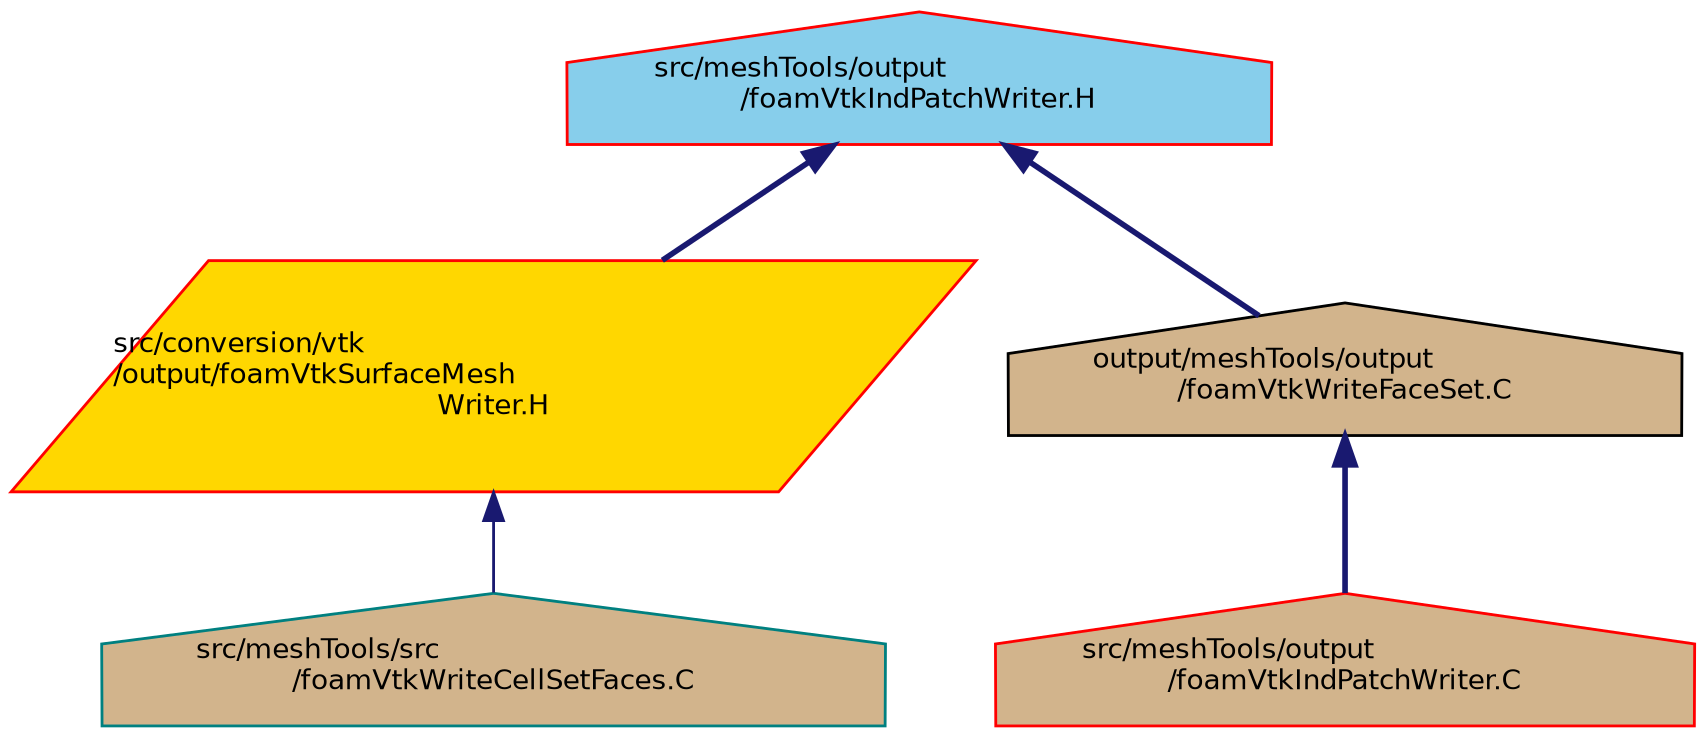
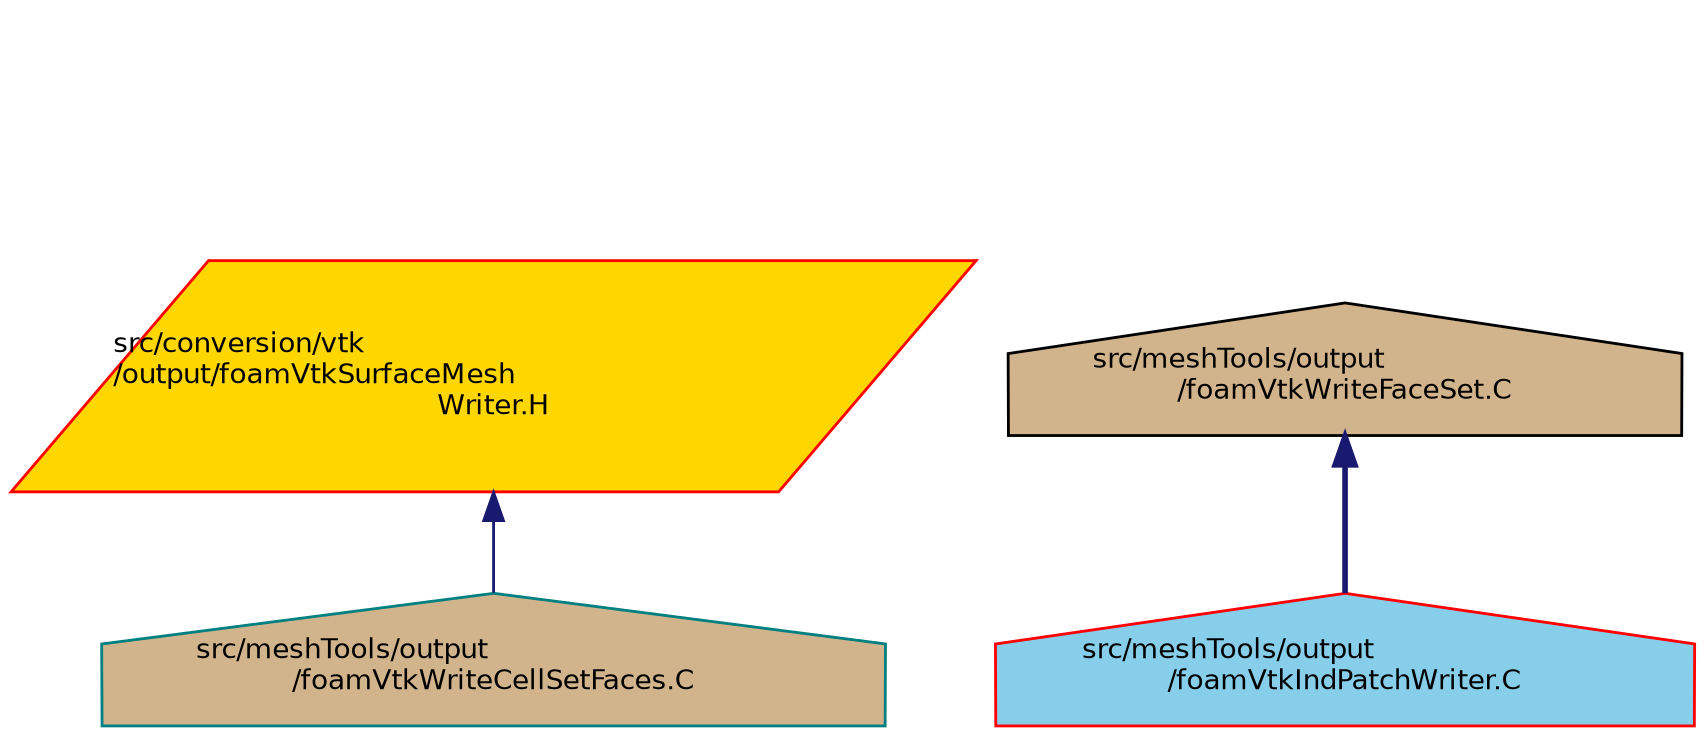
(919, 85) -> none
(1345, 376) -> (1345, 376)
(494, 667) -> (494, 667)
(1345, 667) -> (1345, 667)
